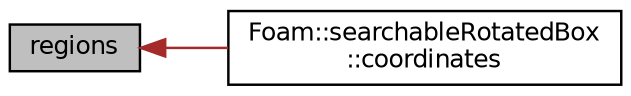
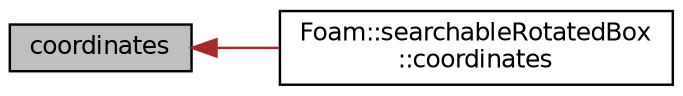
(75, 48) -> (101, 48)
